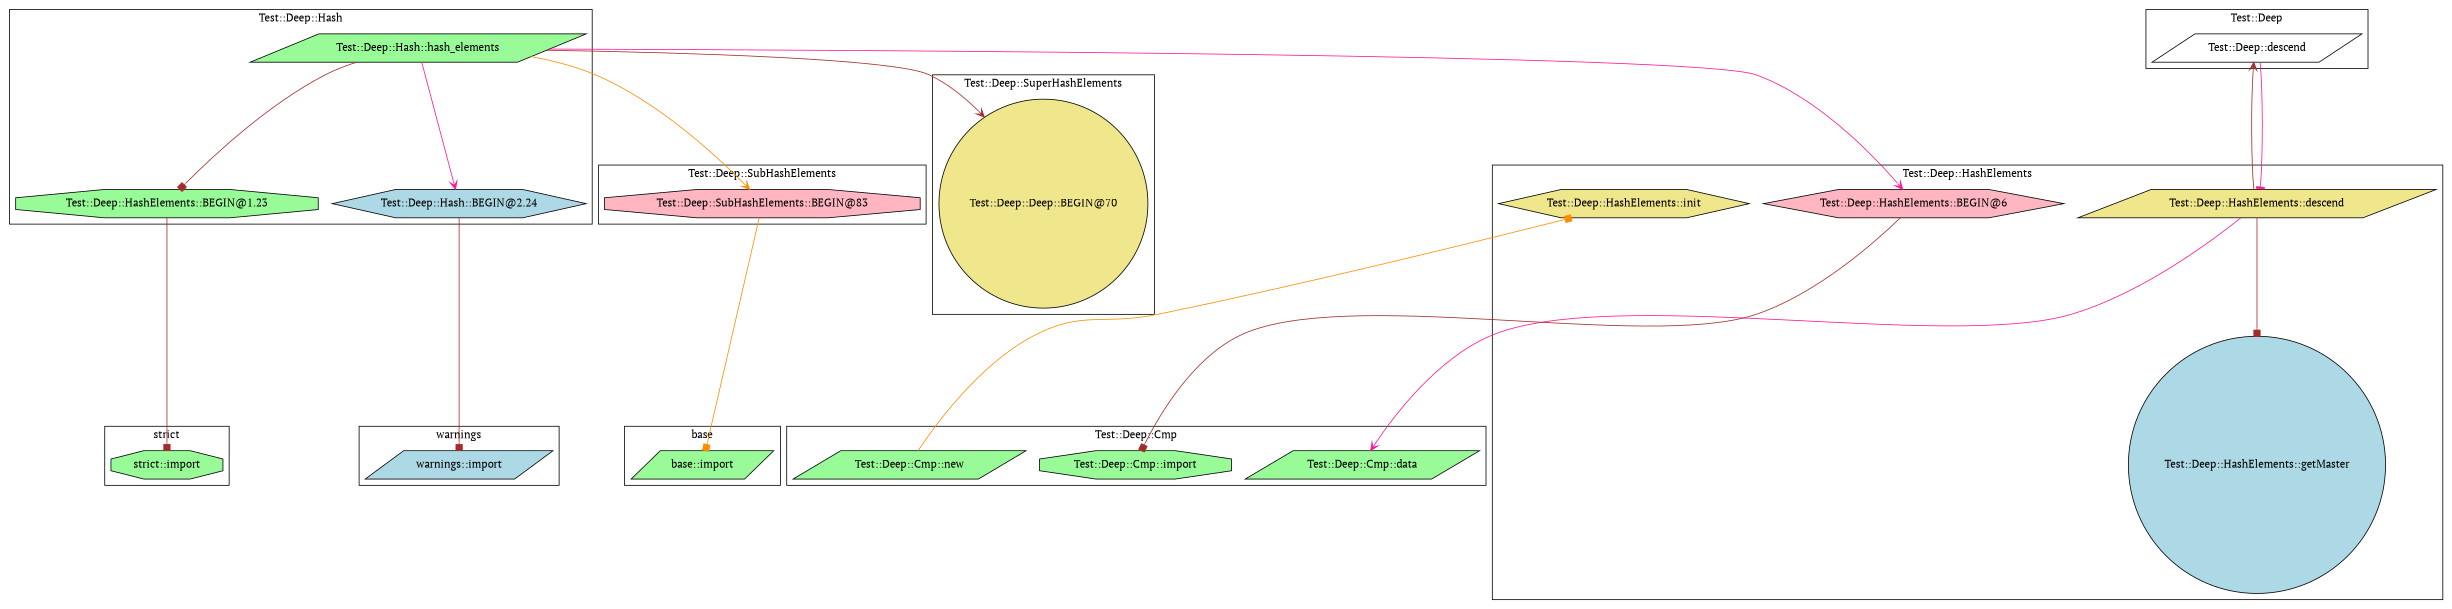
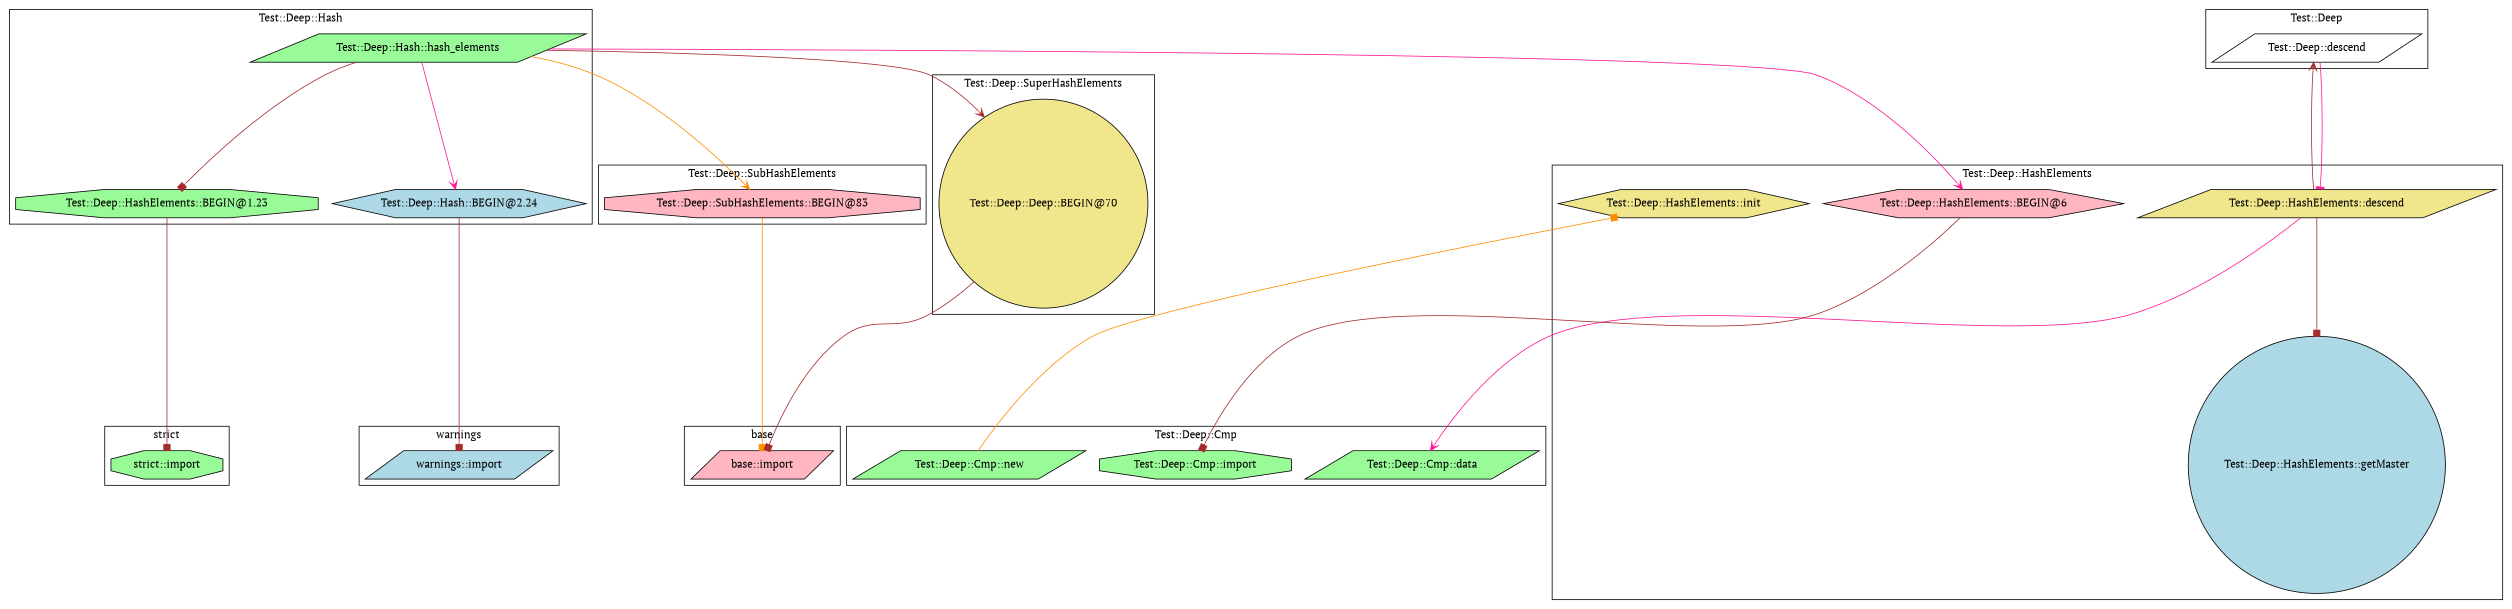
none -> (850, 333)
(702, 465) -> (762, 465)
